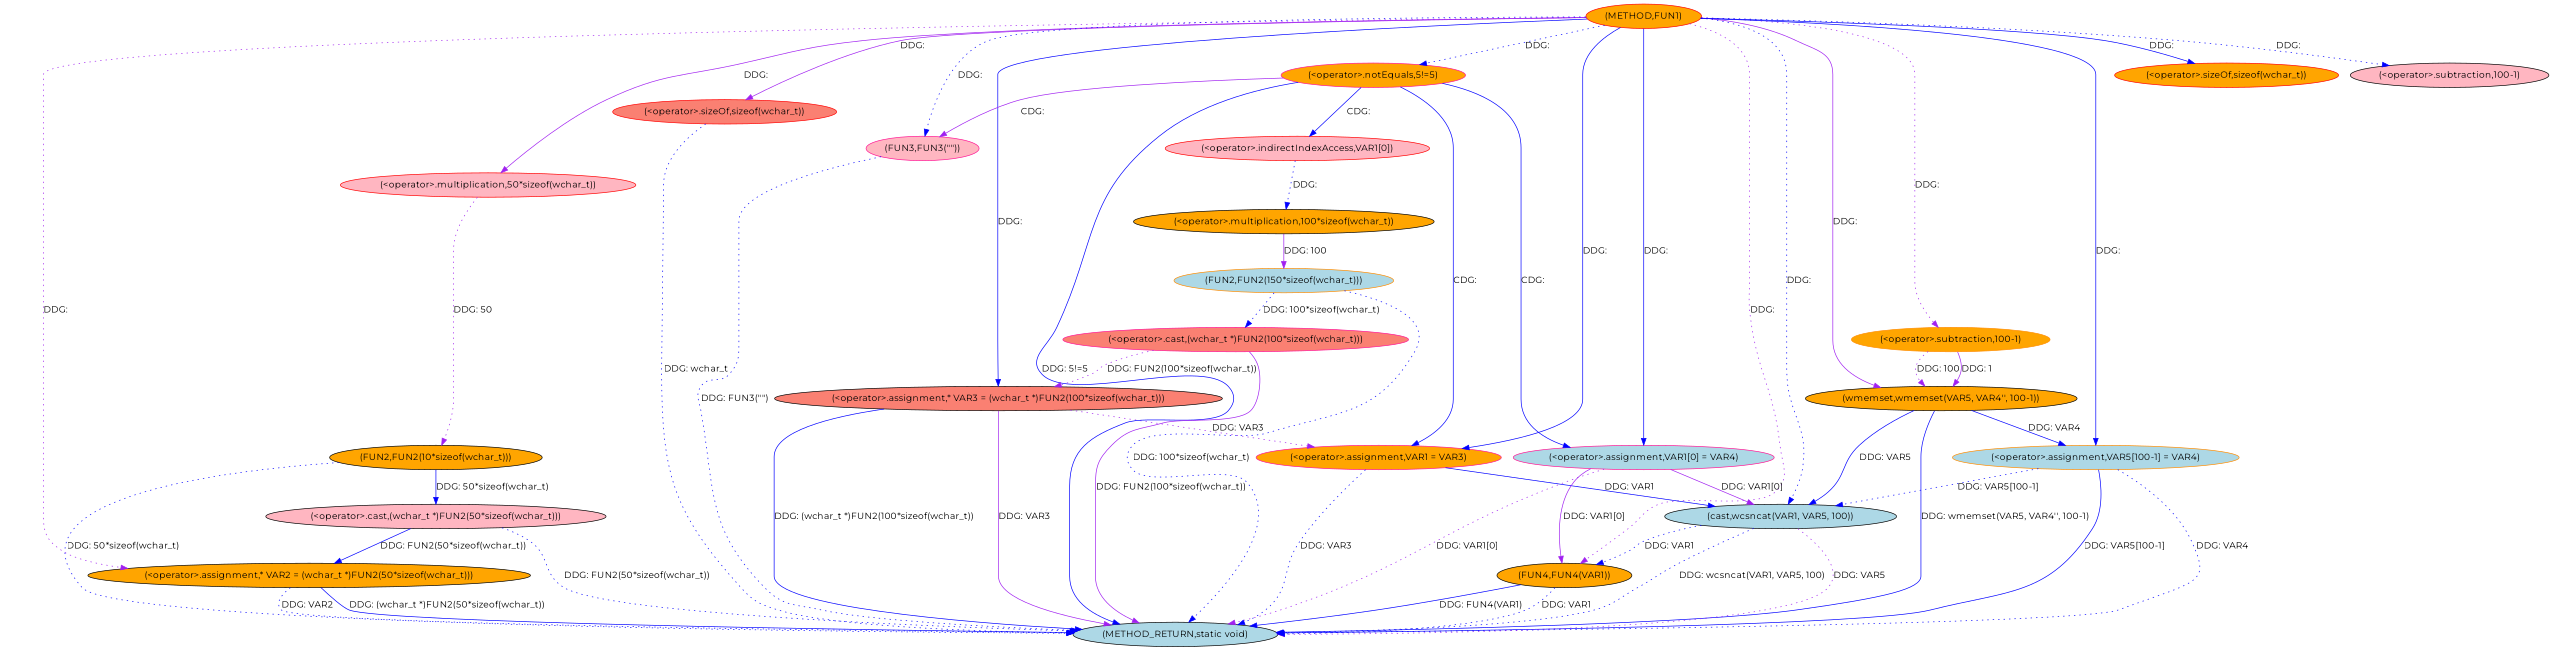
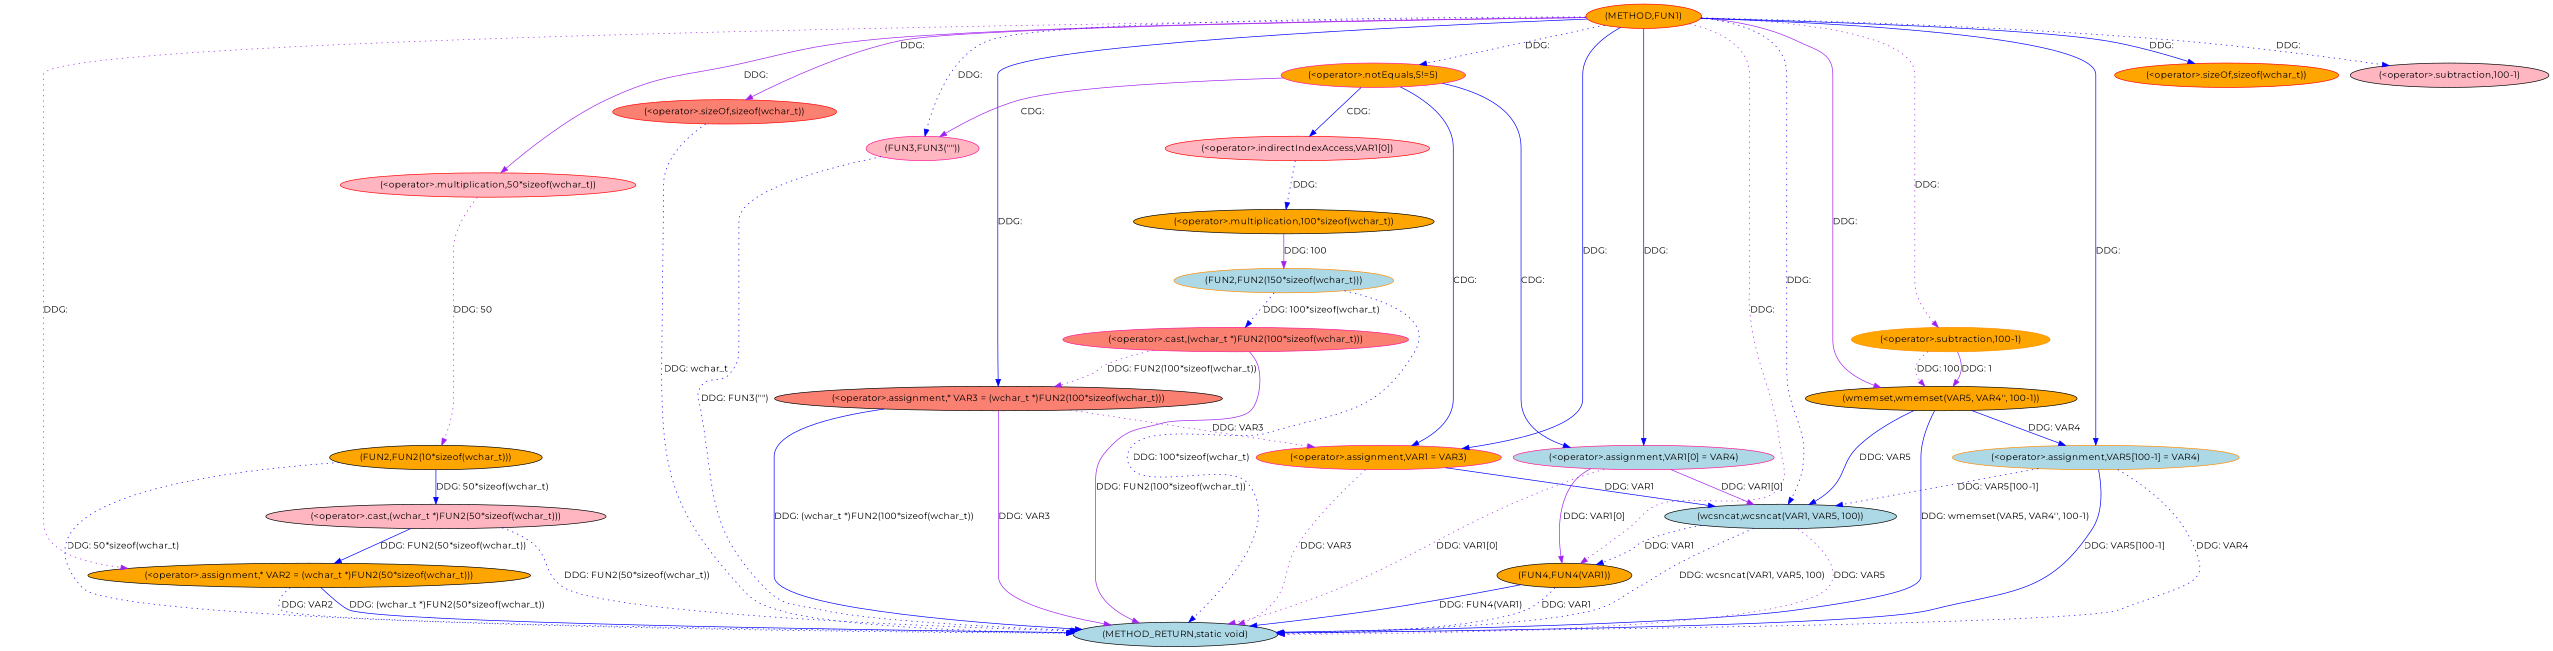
(1113, 383) -> none
(1781, 516) -> (1781, 516)
(1298, 544) -> (1298, 544)
